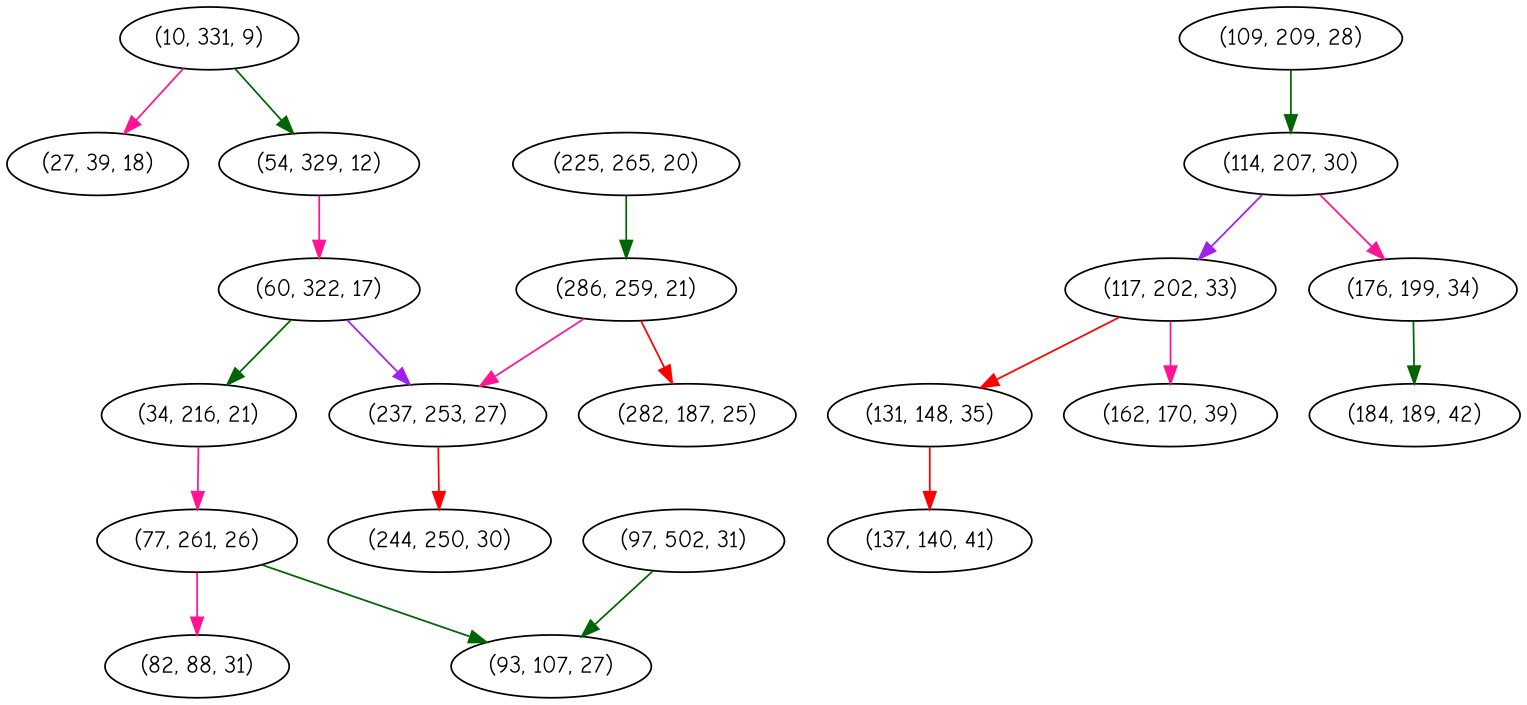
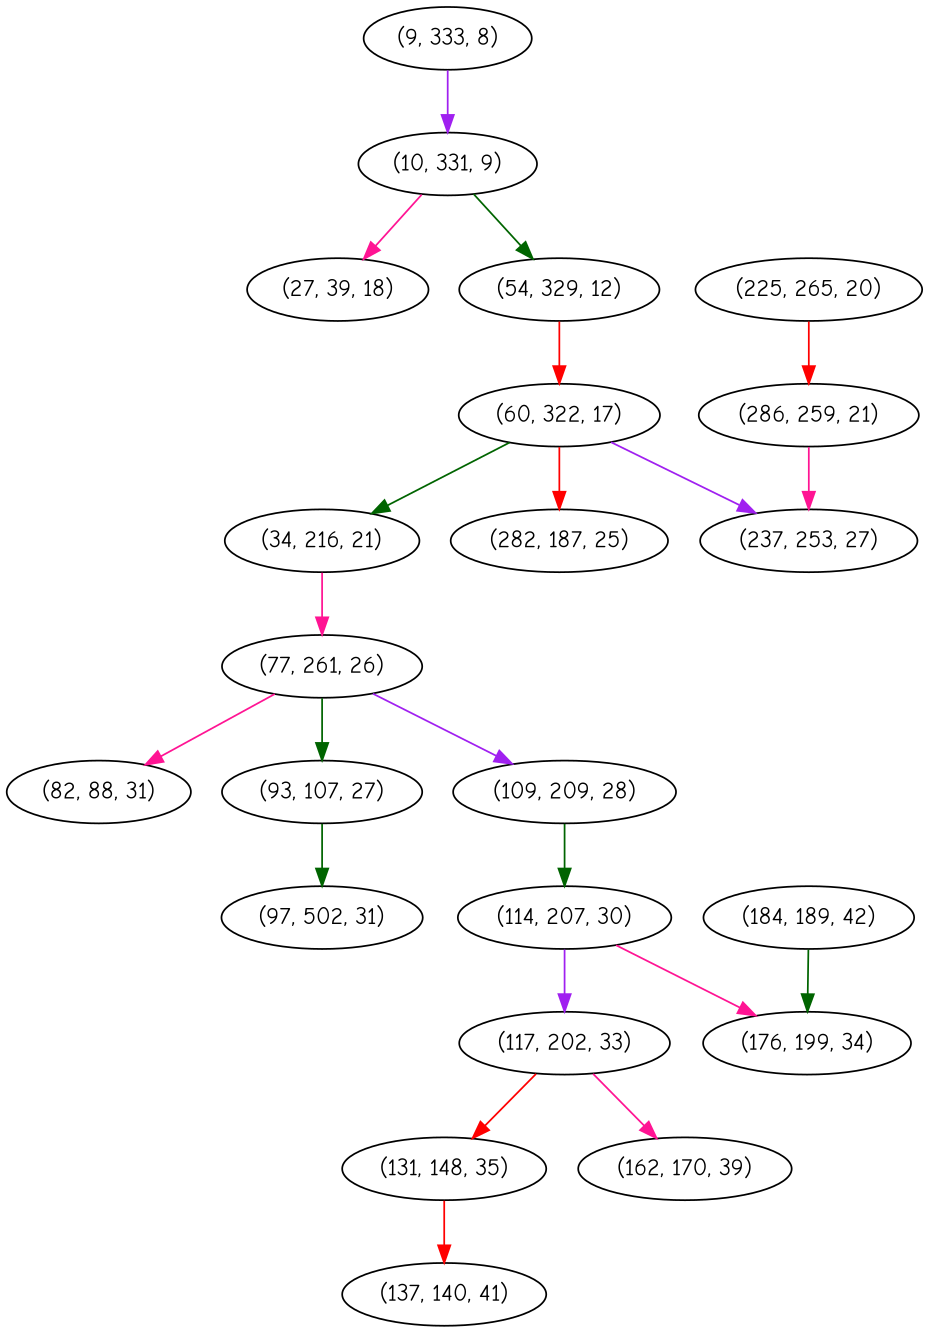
none -> (448, 38)
(319, 218) -> (559, 344)
(626, 218) -> (809, 344)
(653, 344) -> (559, 469)
(1414, 344) -> (808, 972)
(440, 541) -> none
(624, 598) -> (322, 846)
none -> (435, 725)
